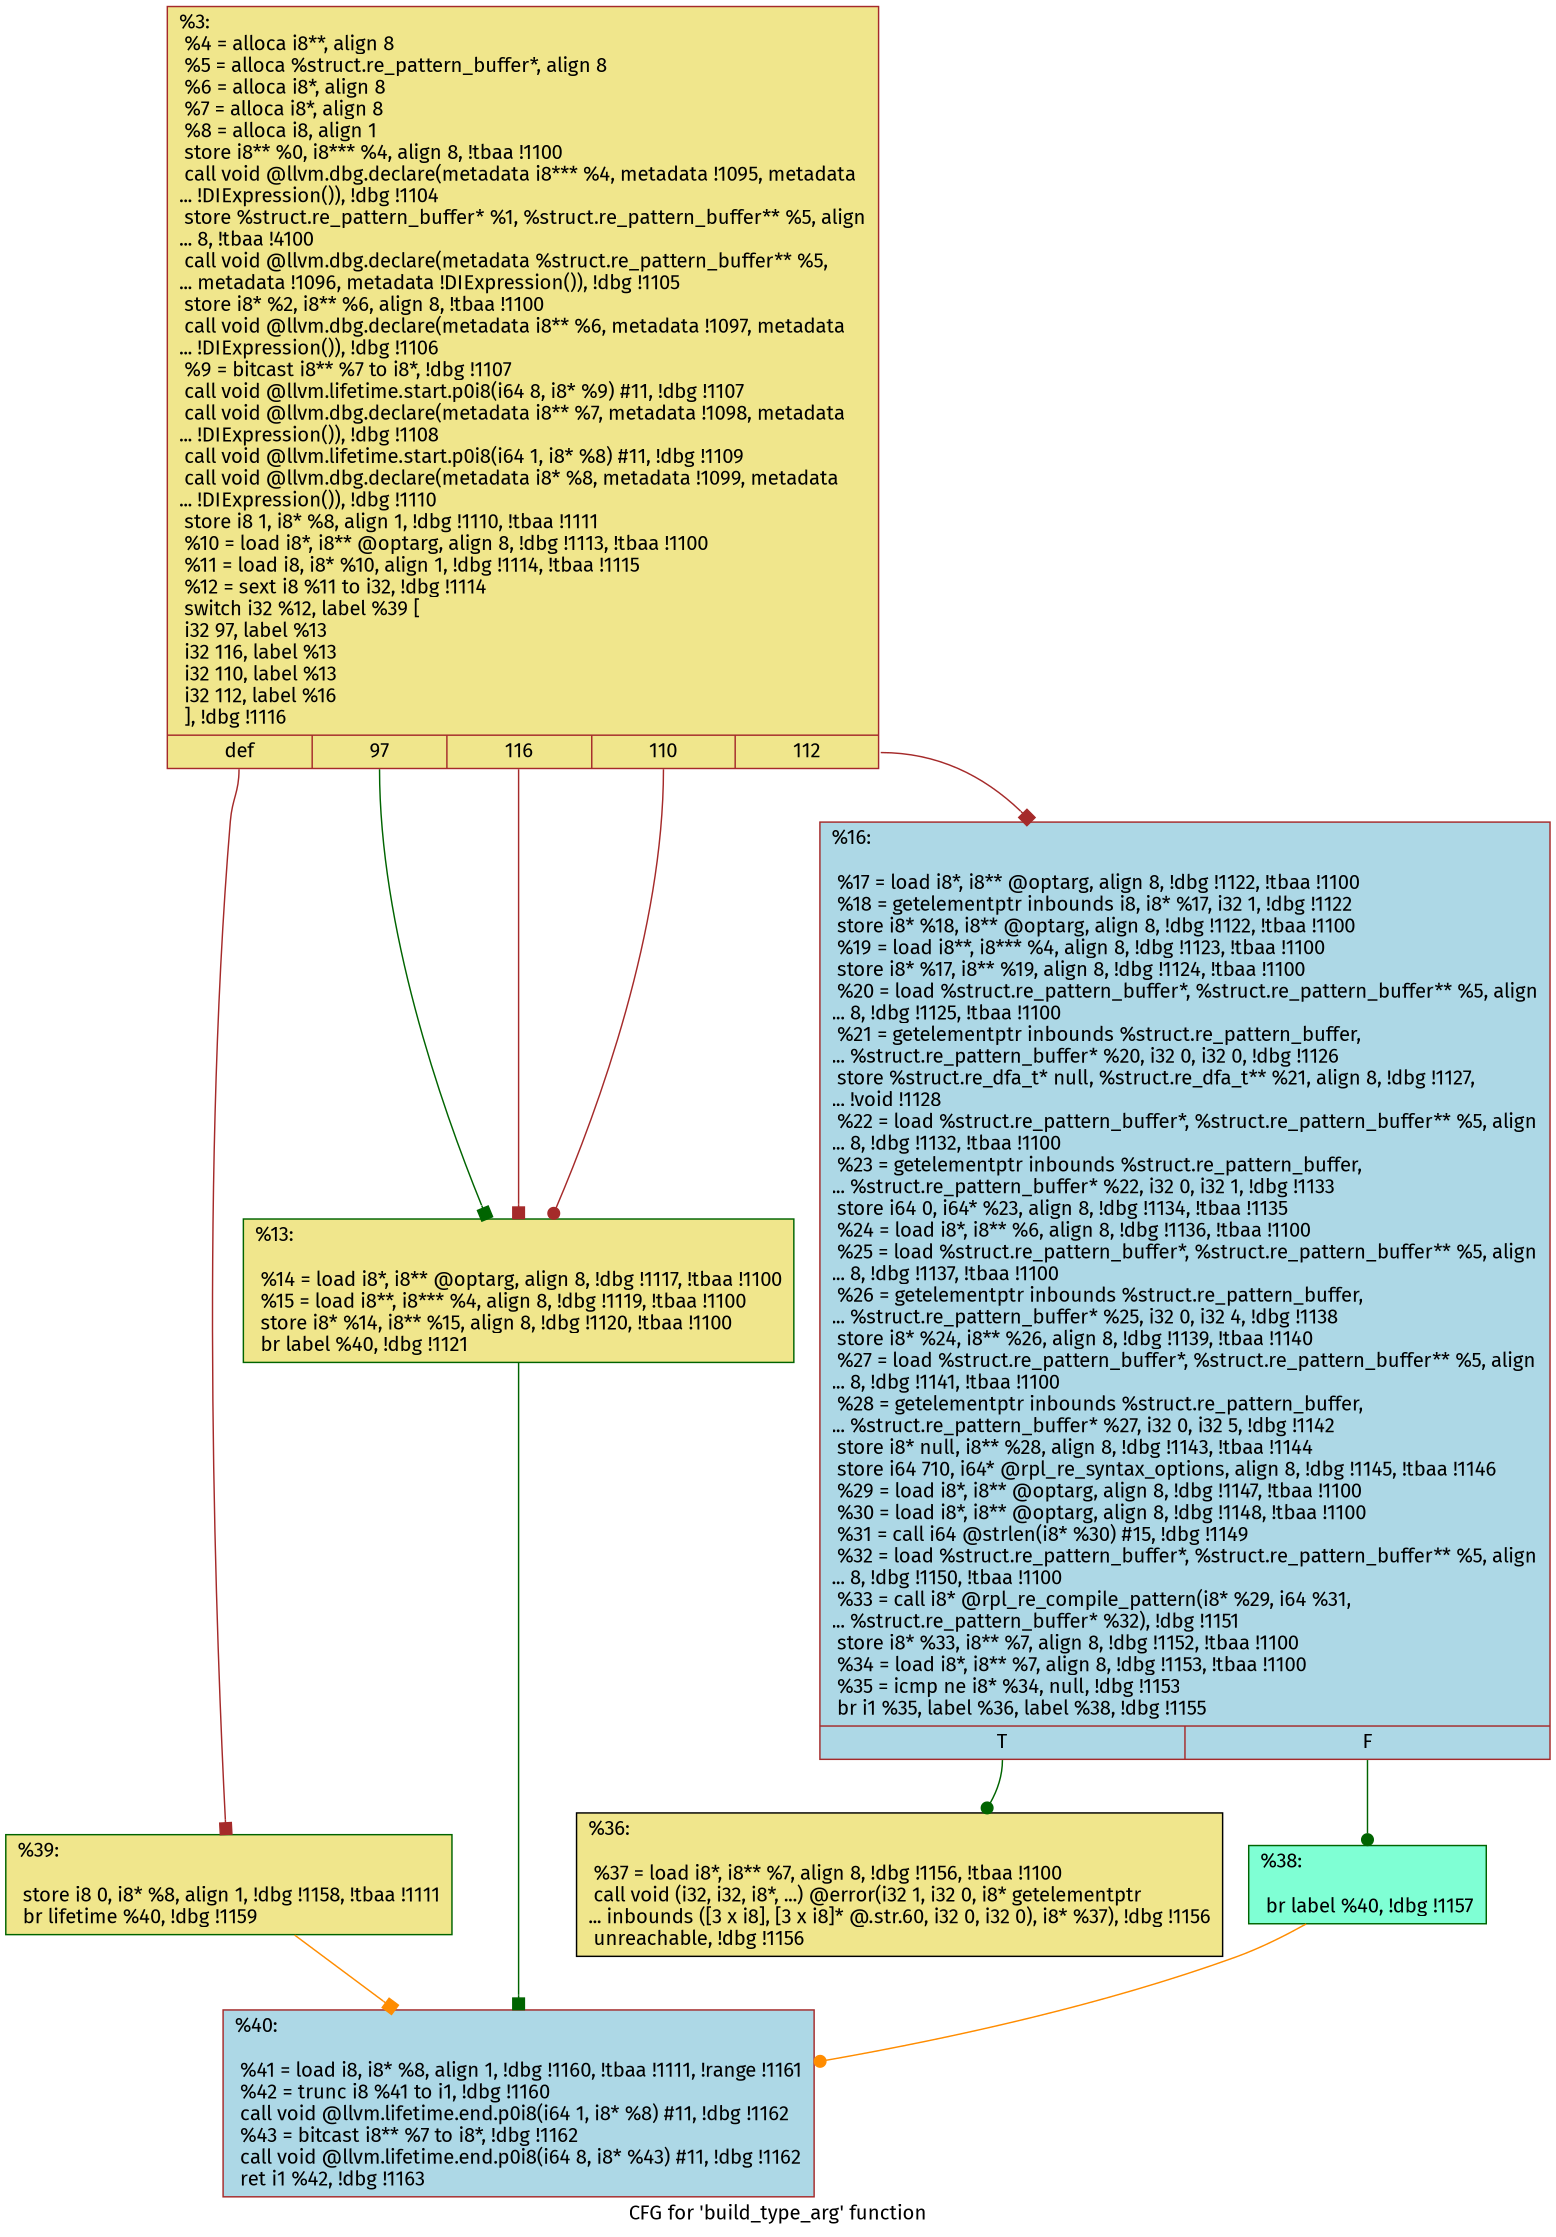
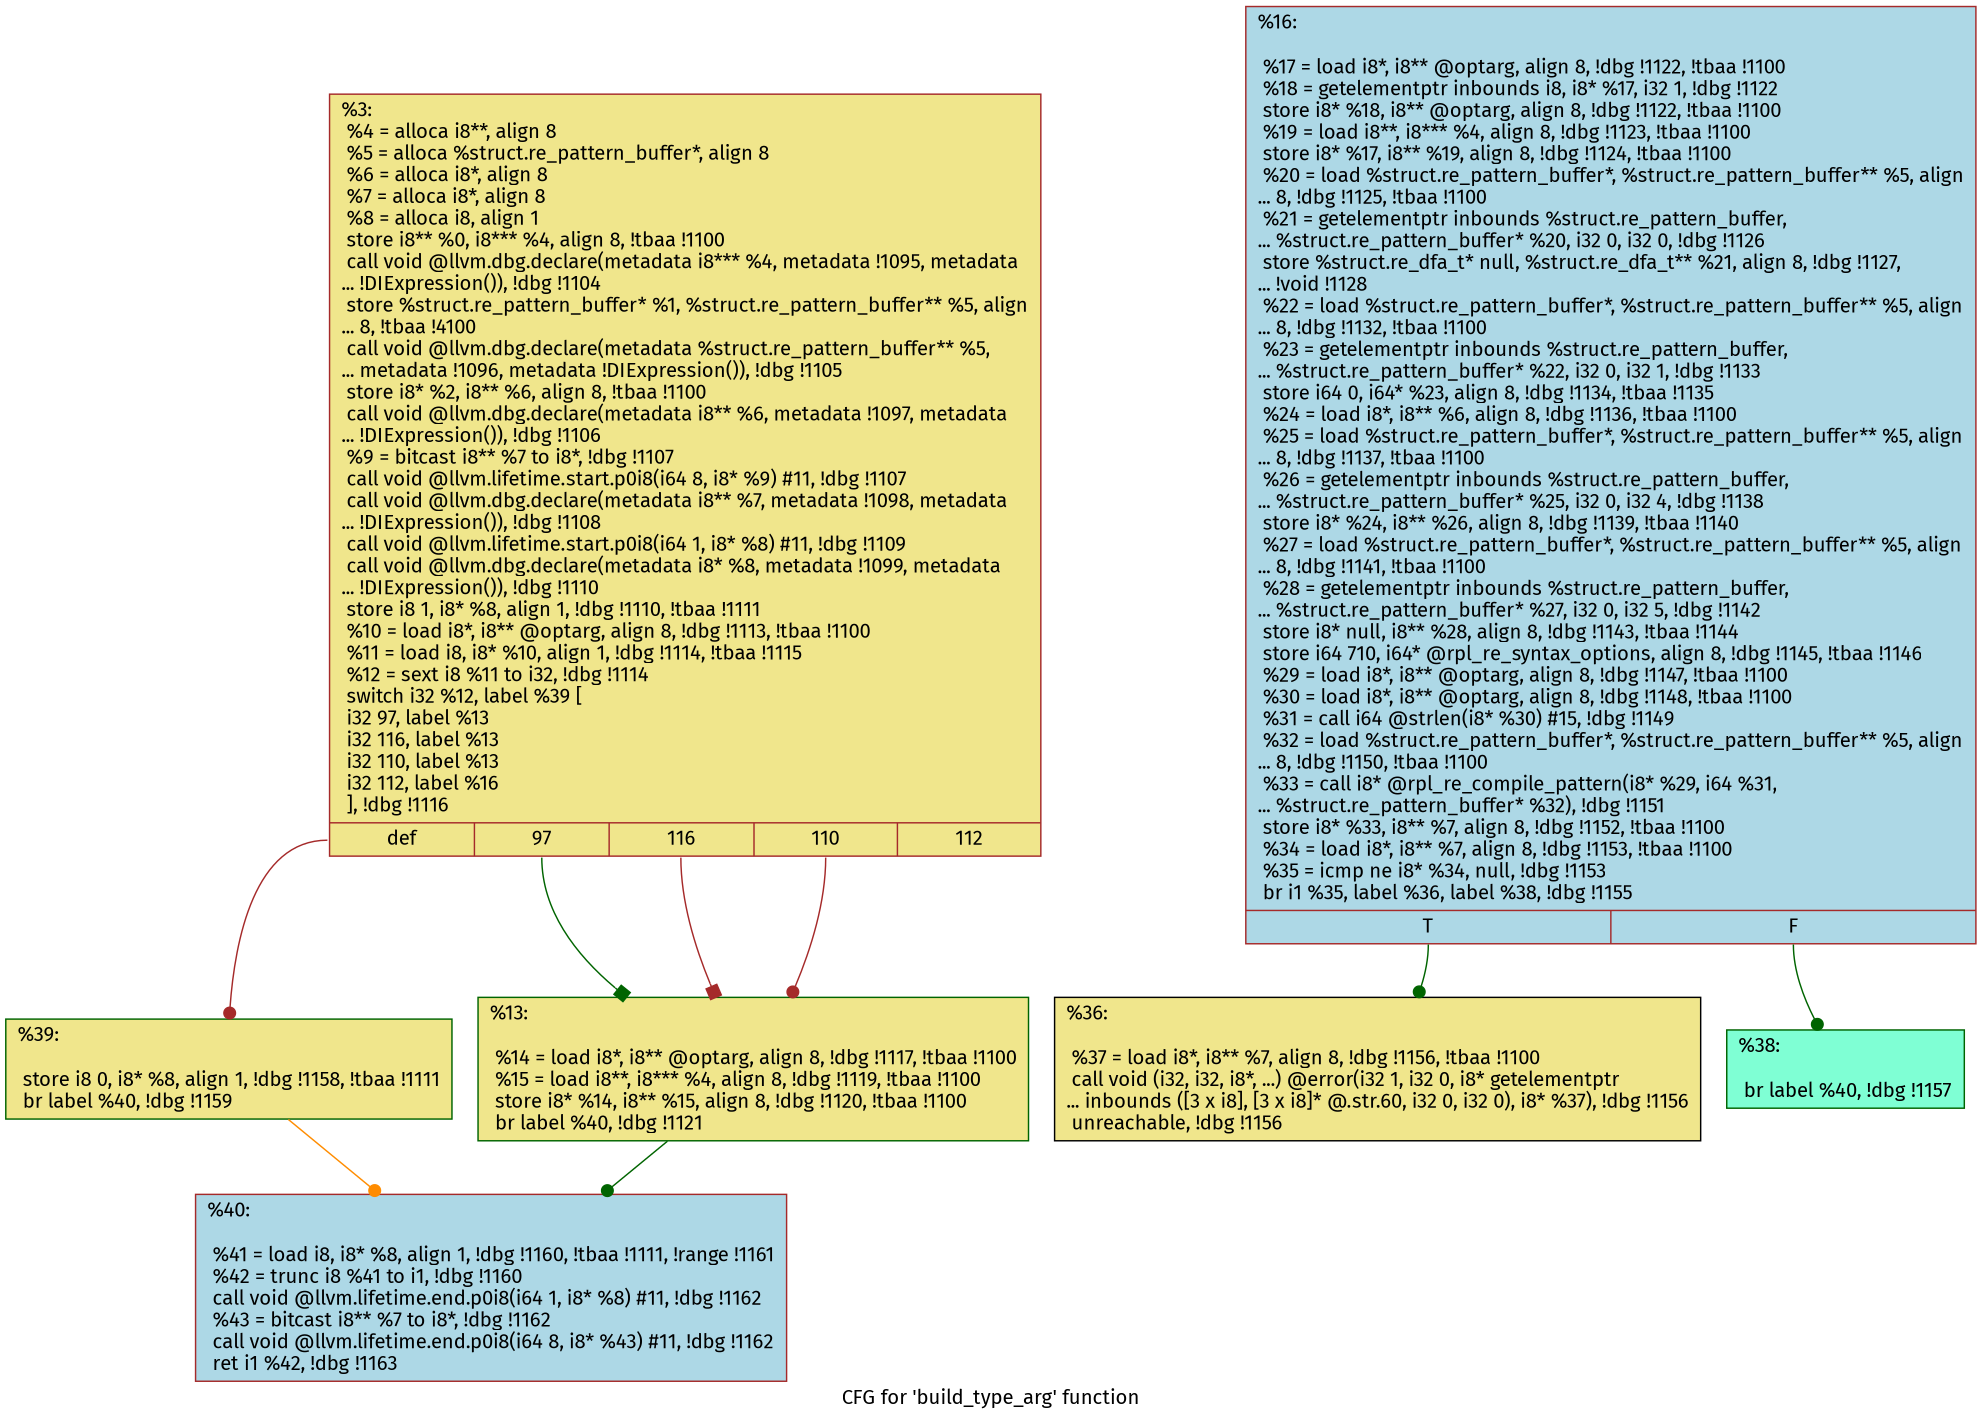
(956, 768) -> none
(213, 1294) -> (251, 904)
(519, 1679) -> (640, 1164)
(138, 1917) -> (125, 1102)
(339, 1968) -> (329, 1153)
(1071, 2008) -> none
